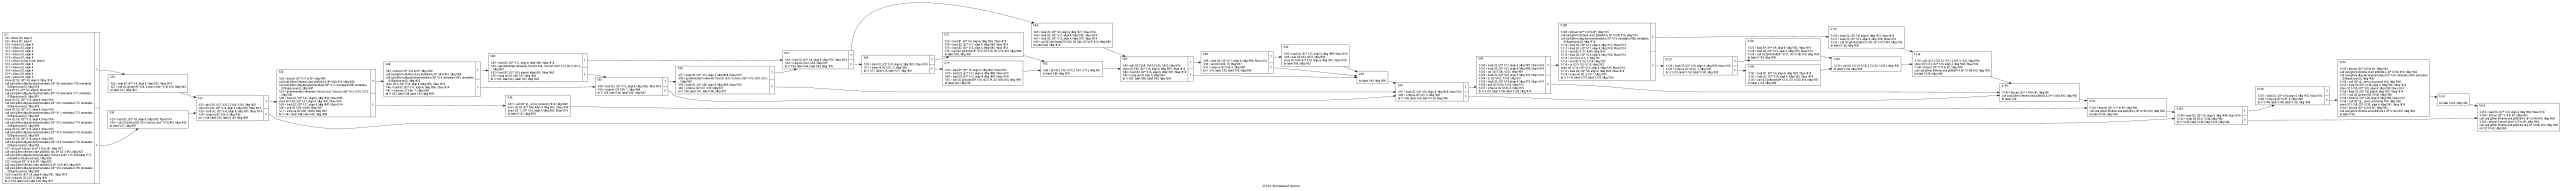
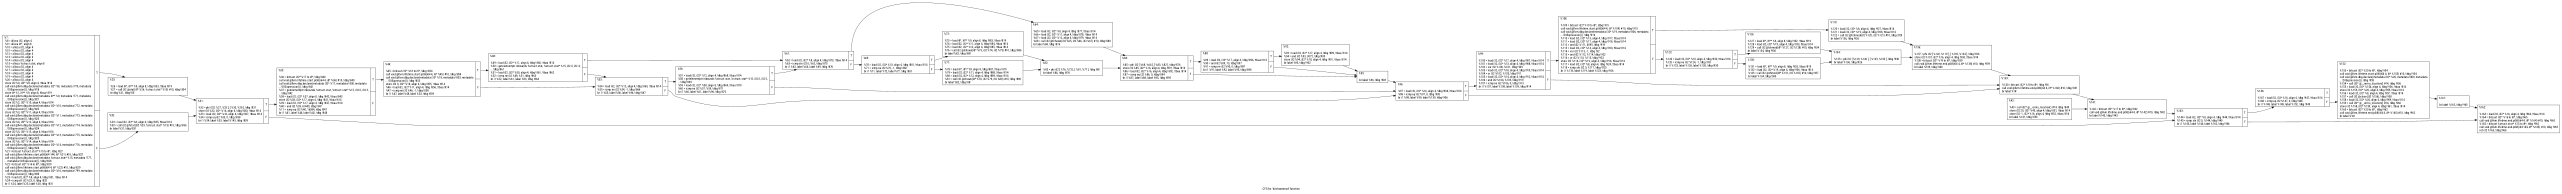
(124, 90) -> (123, 93)
(439, 105) -> none
